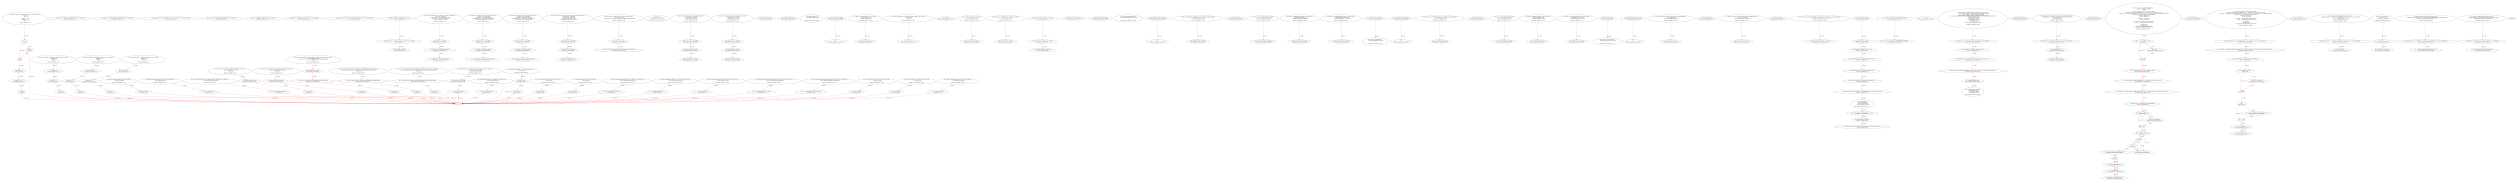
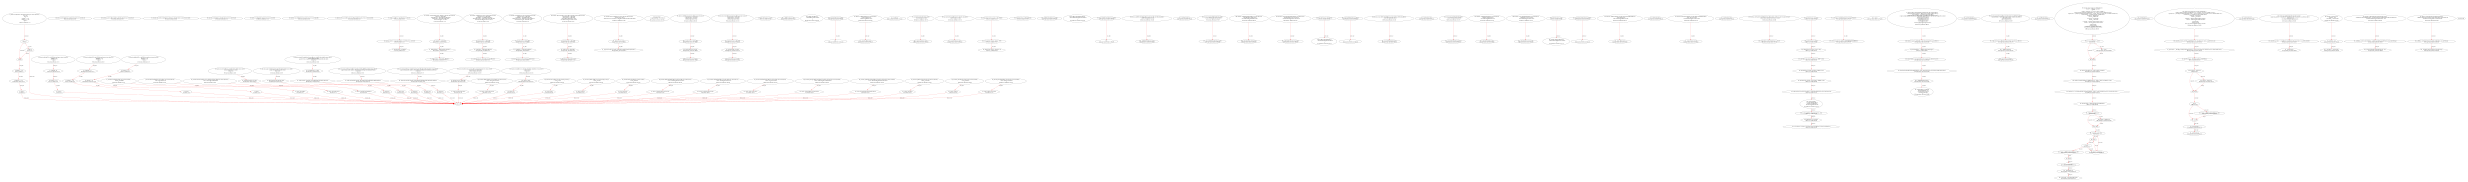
(519, 86) -> (519, 86)
